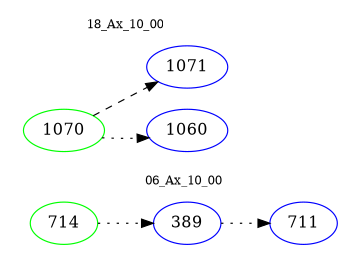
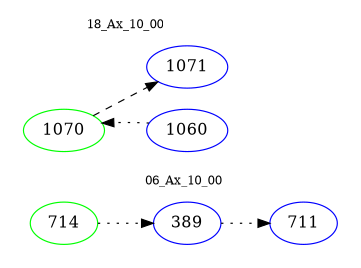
(120, 138) -> (131, 123)
